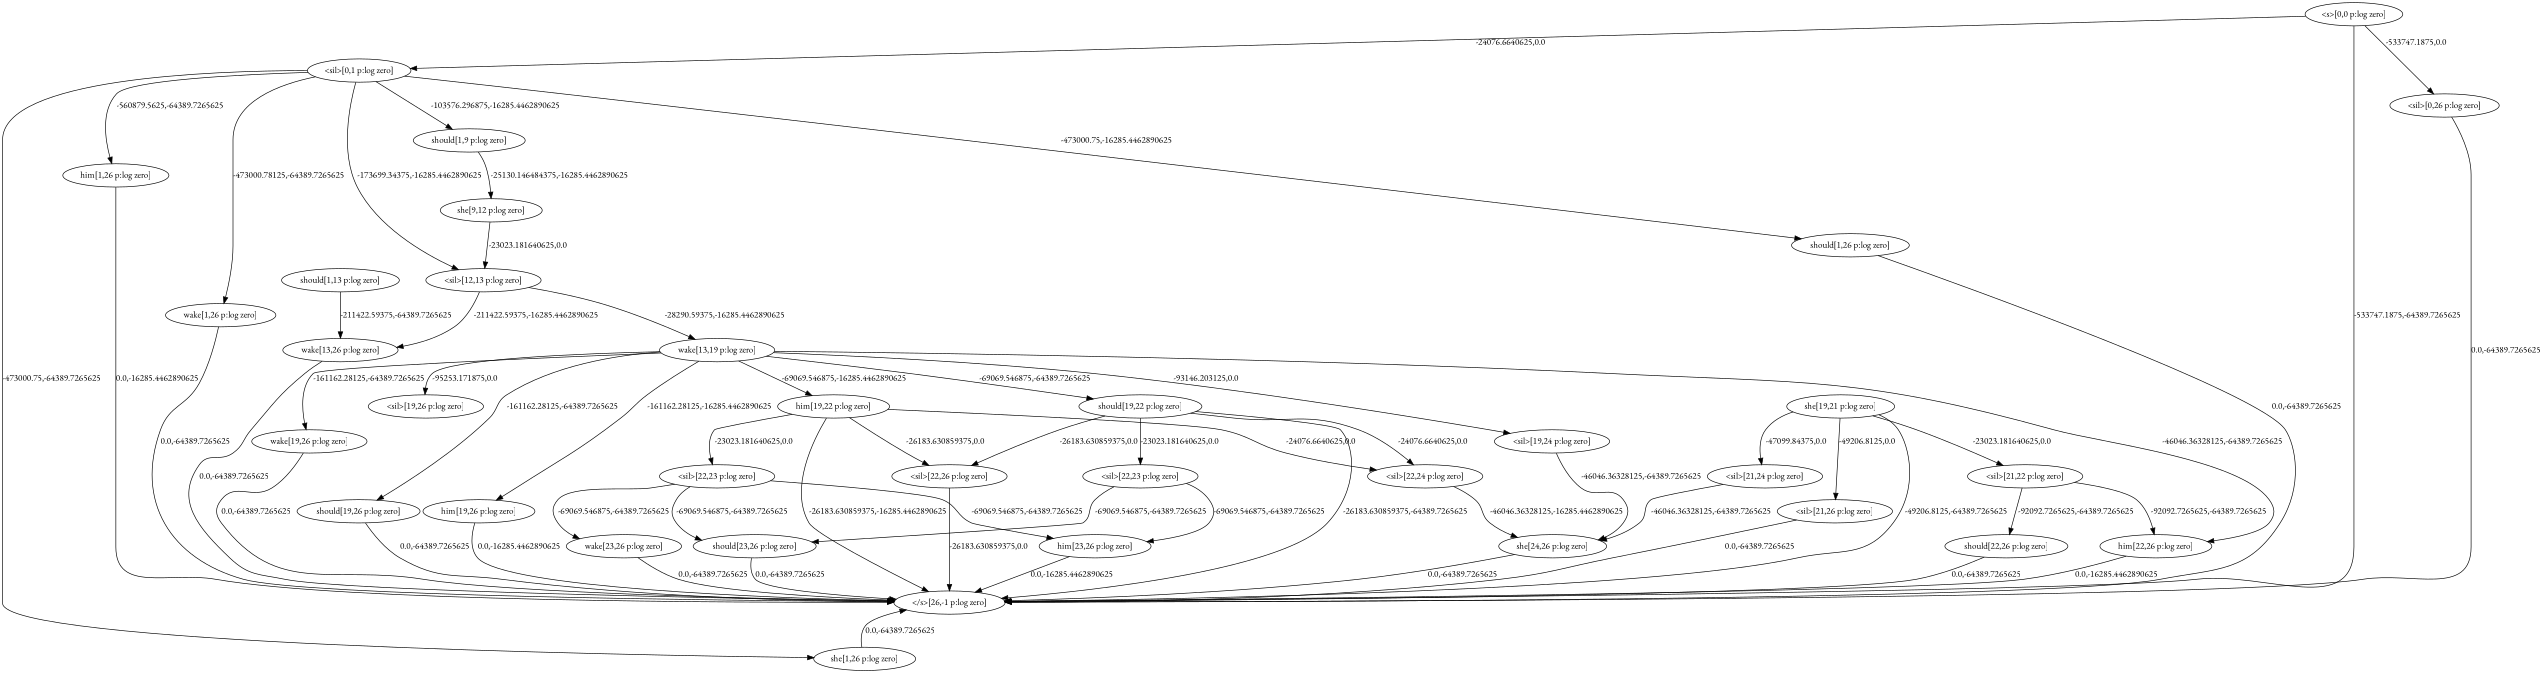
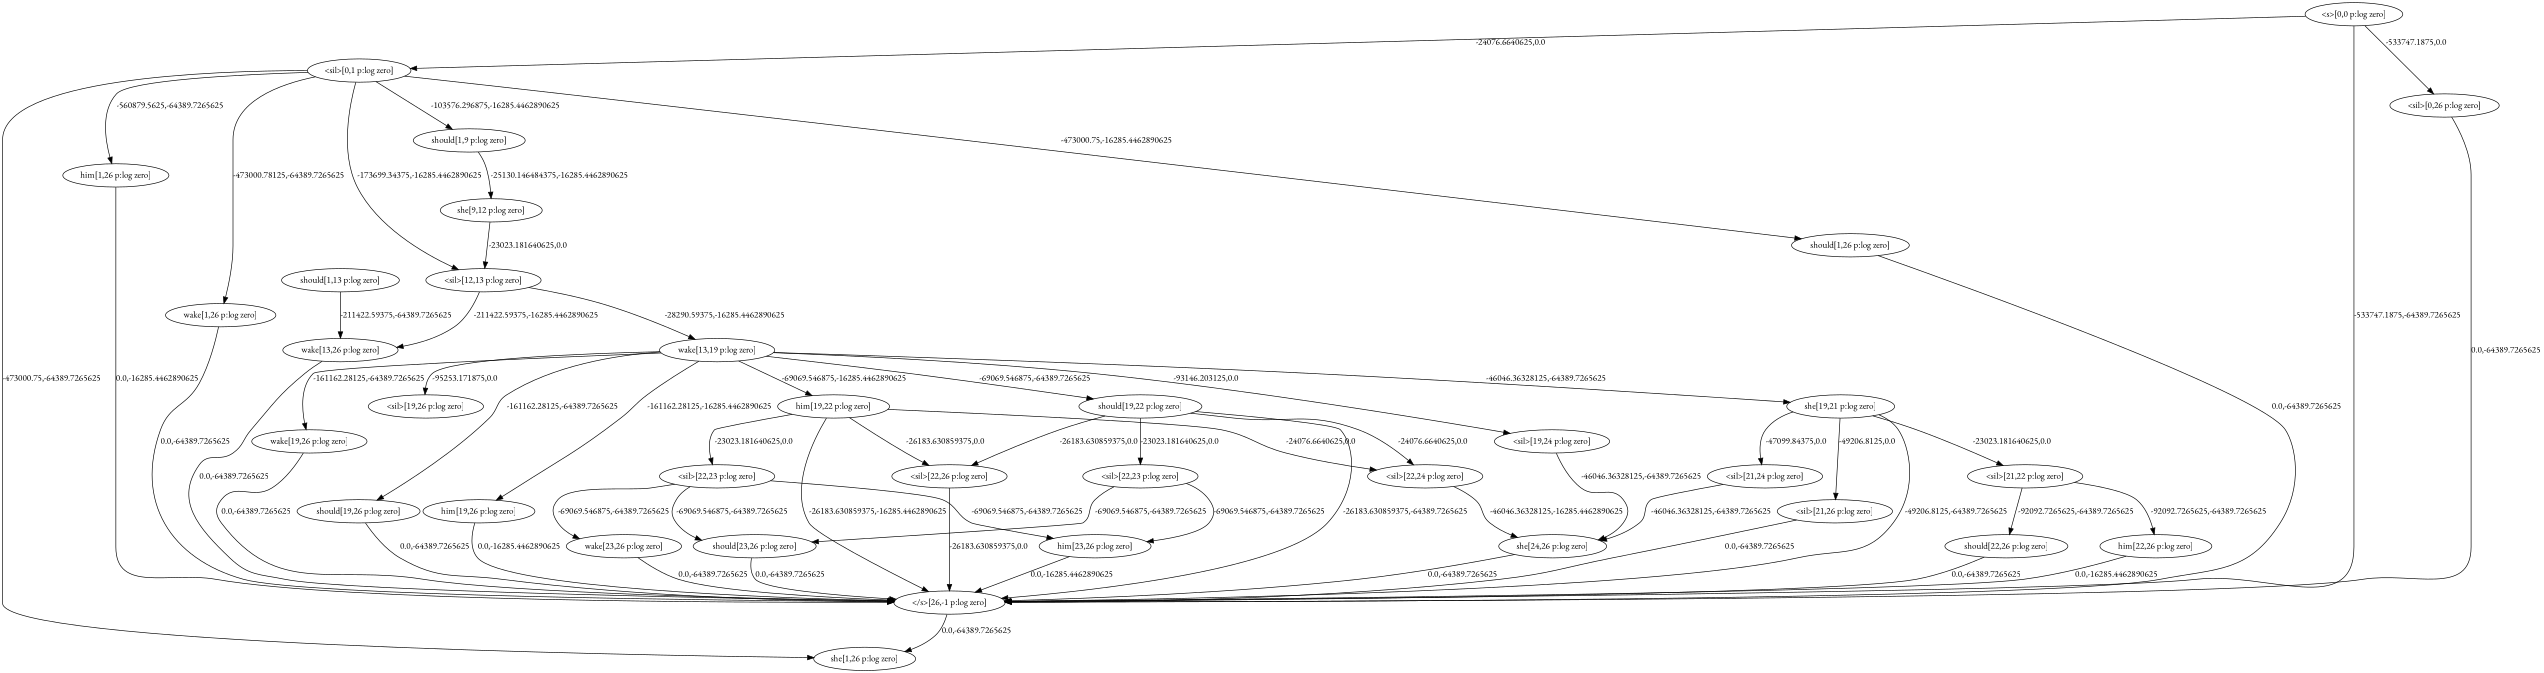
(1573, 372) -> (1279, 372)
(871, 621) -> (934, 637)
